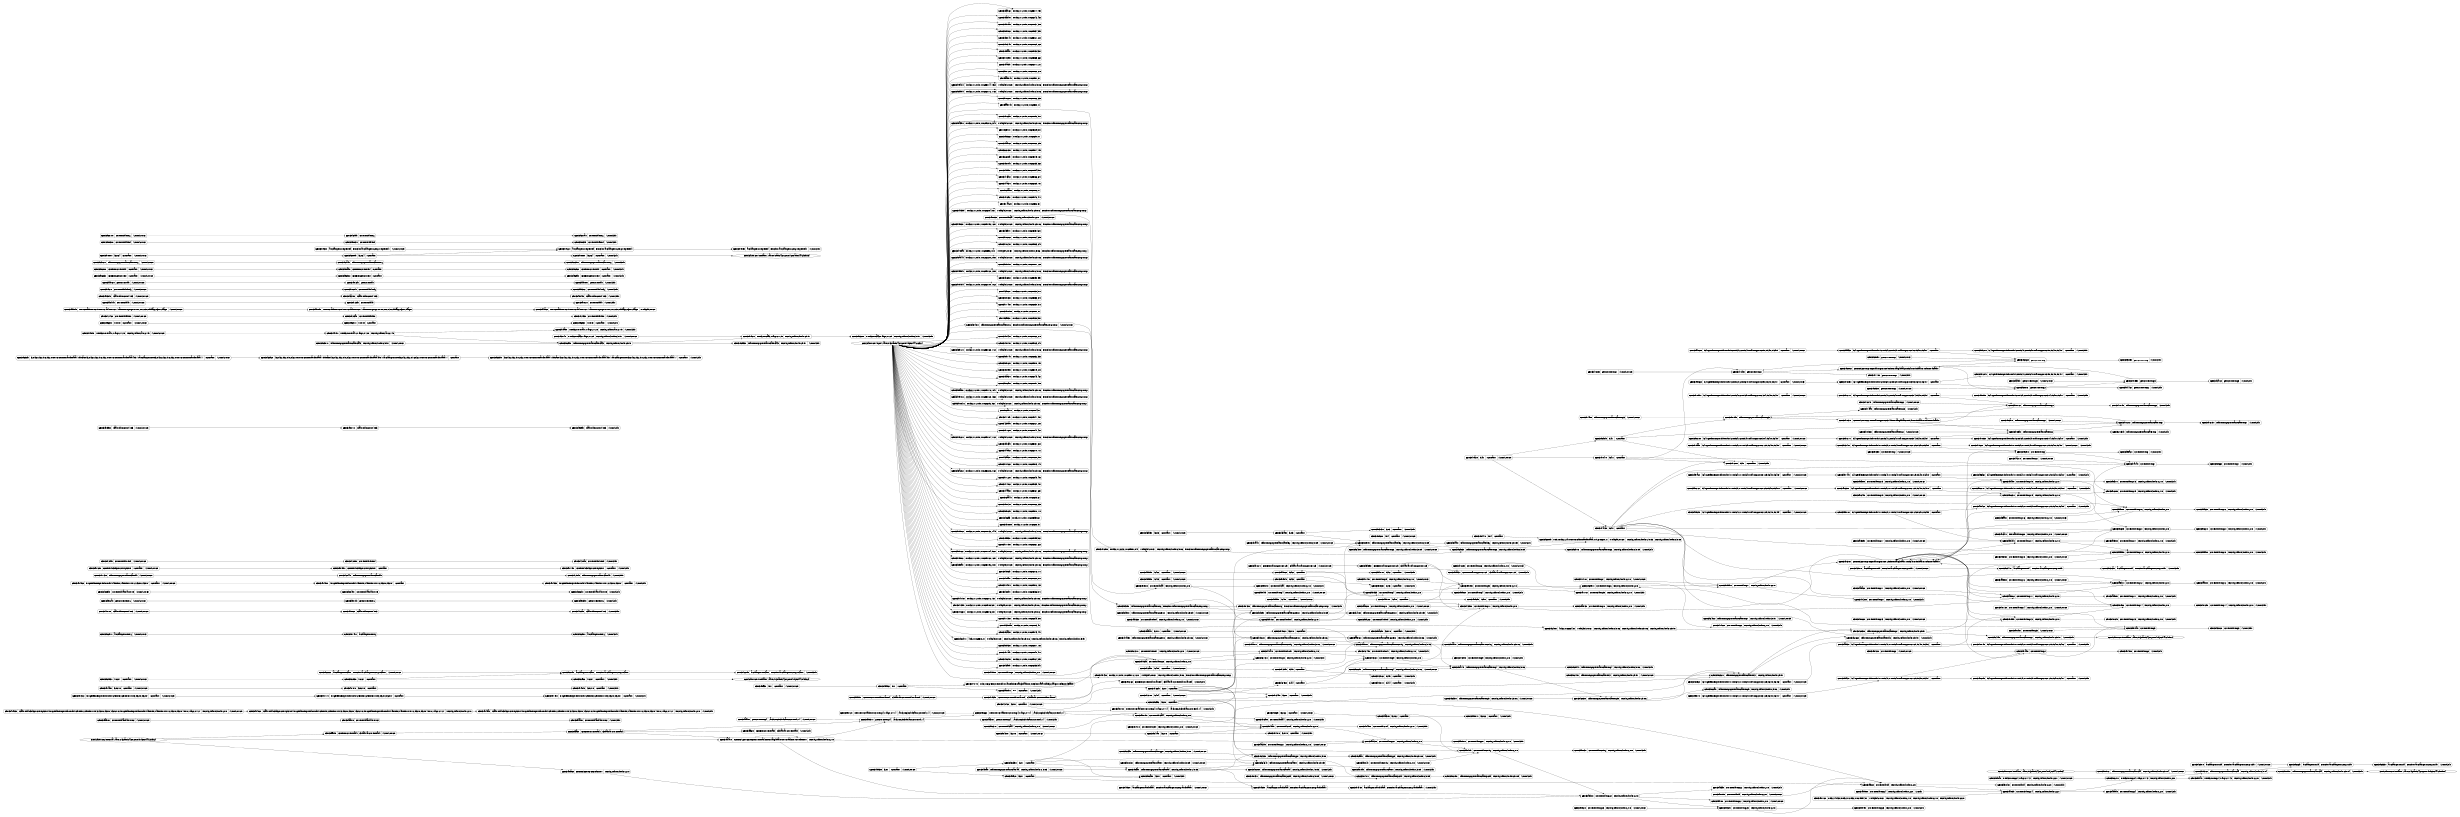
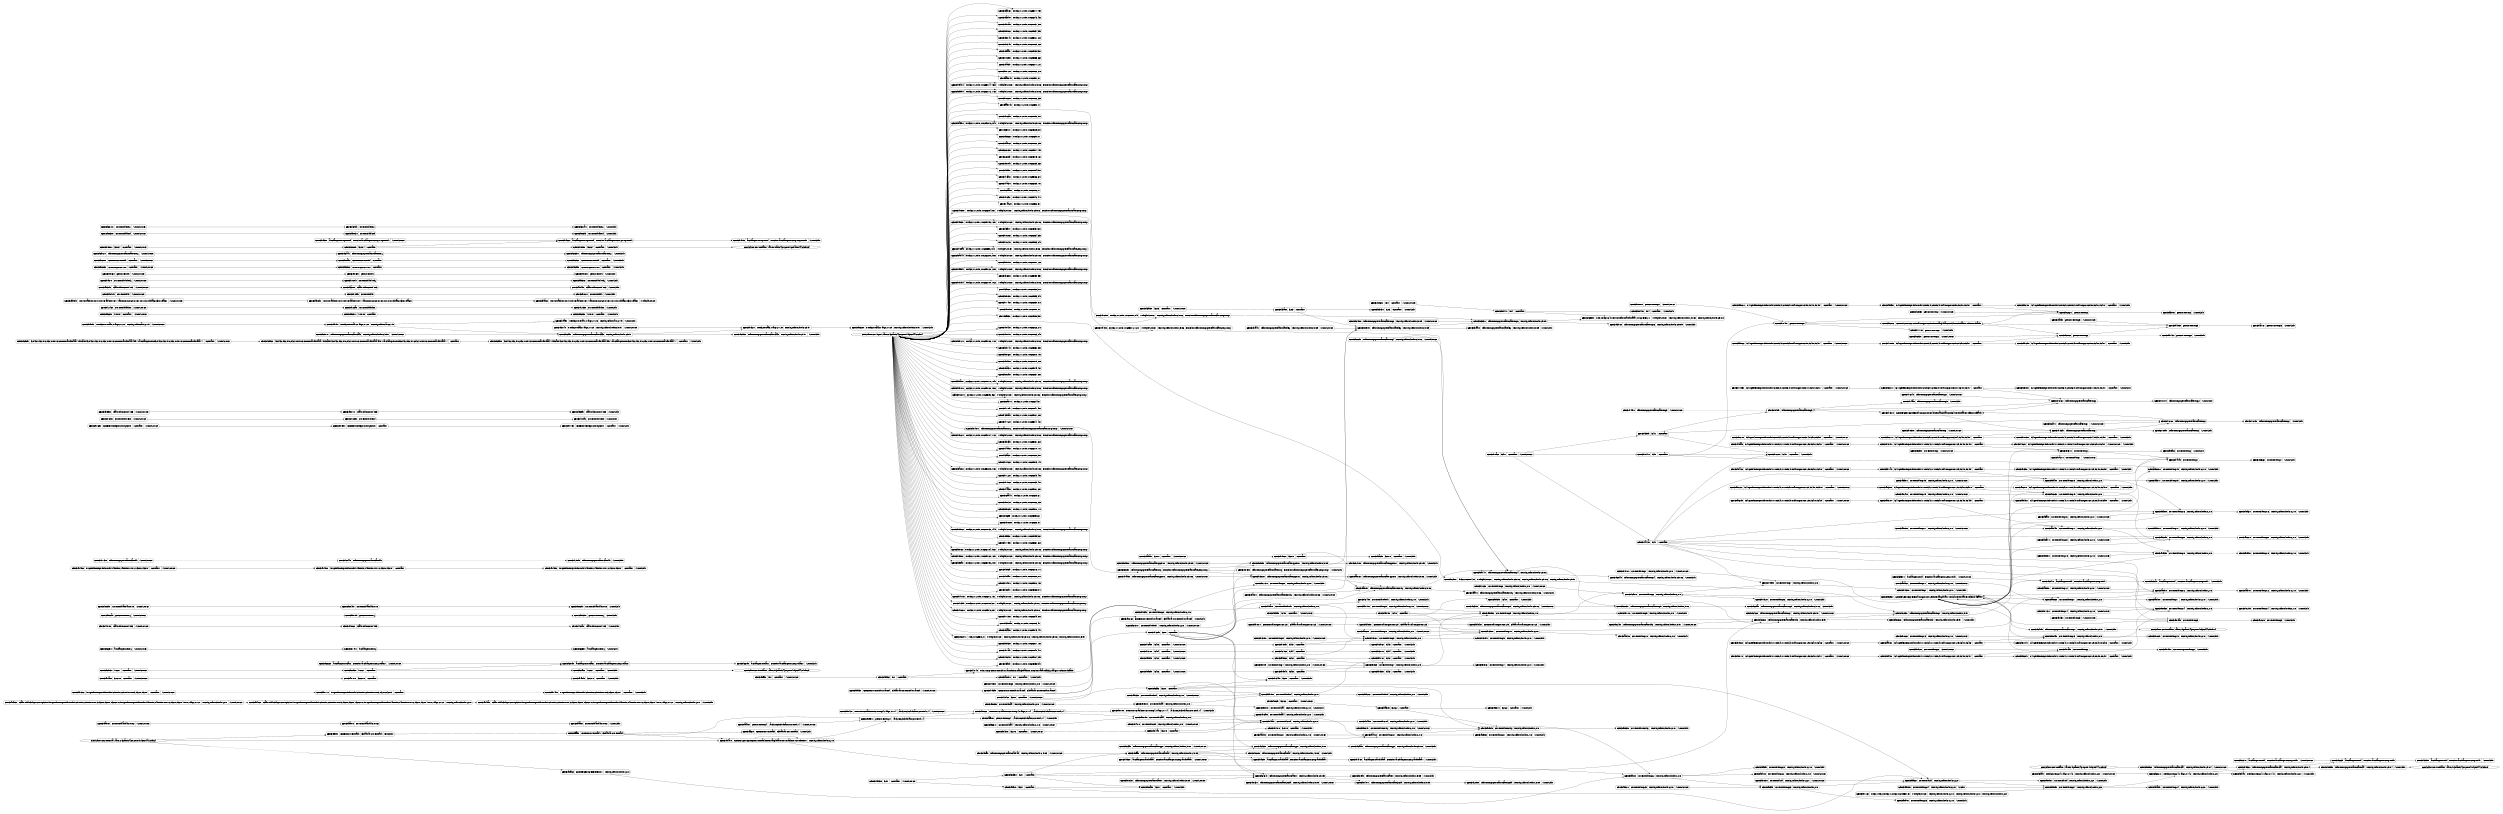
none -> (1653, 311)
(2017, 534) -> (2060, 540)
none -> (1290, 638)
(2141, 651) -> (2184, 650)
(389, 733) -> (389, 734)
